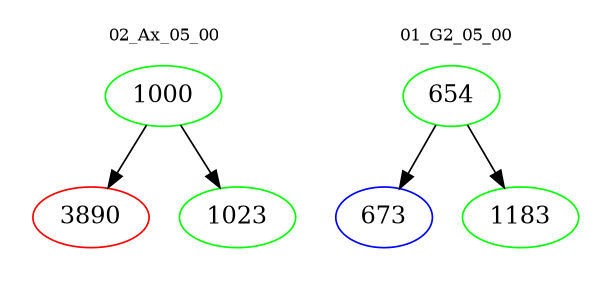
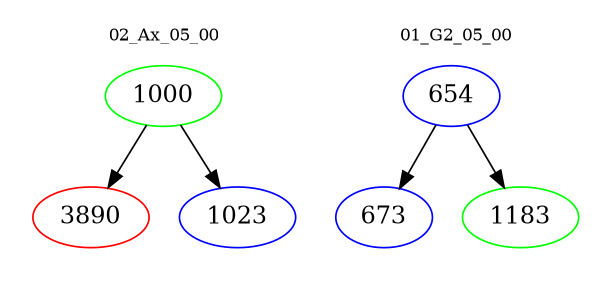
(452, 96) -> (452, 96)
(238, 217) -> (238, 217)
